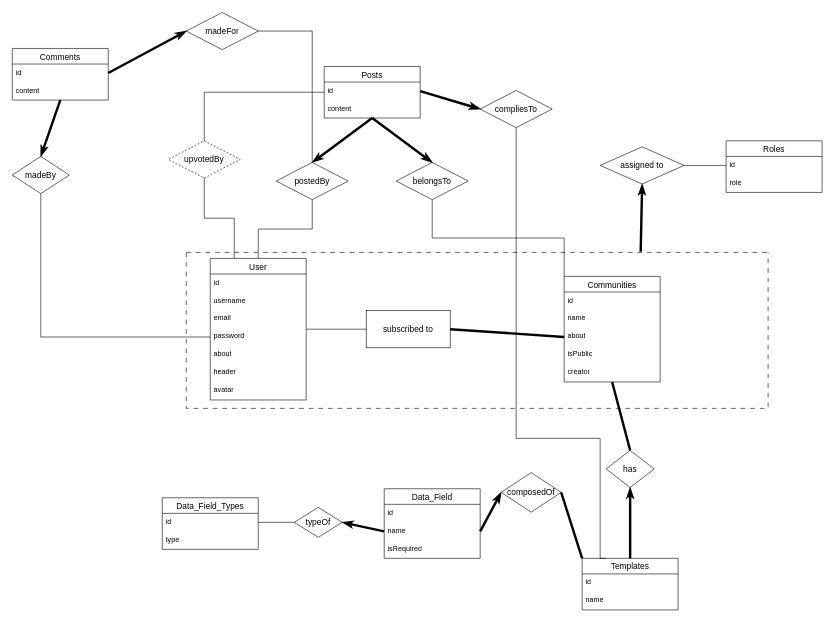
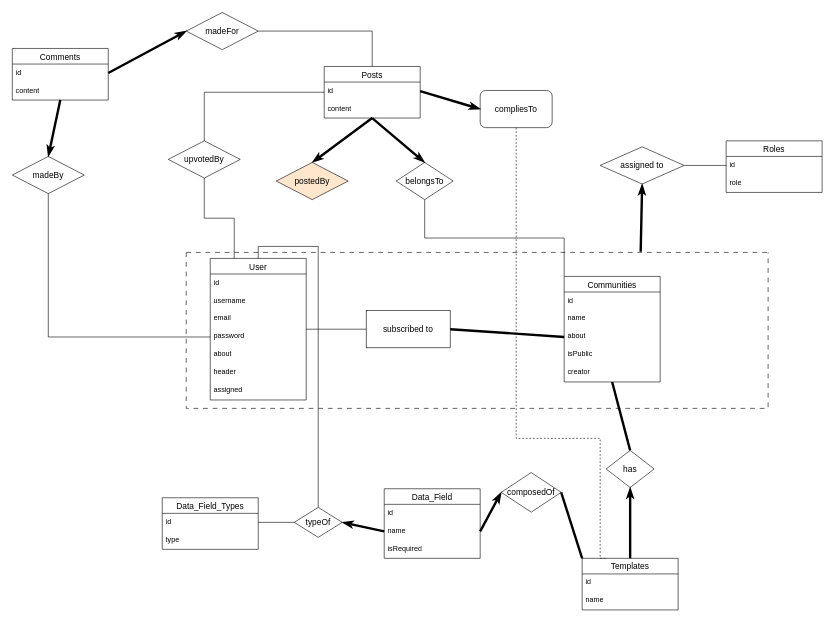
(312, 95) -> (358, 31)
(516, 109) -> (516, 109)
(204, 159) -> (204, 159)
(41, 175) -> (48, 175)
(312, 181) -> (312, 181)
(432, 181) -> (425, 181)
(290, 229) -> (318, 345)
(516, 386) -> (516, 386)
(226, 390) -> (229, 390)
